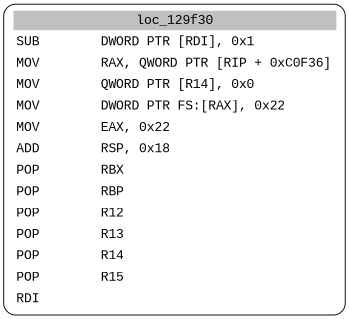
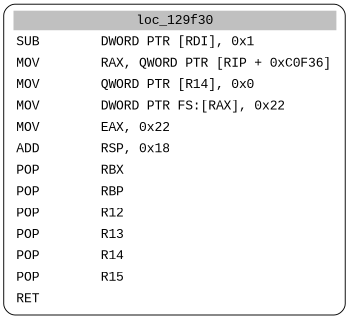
(59, 298) -> (59, 298)
